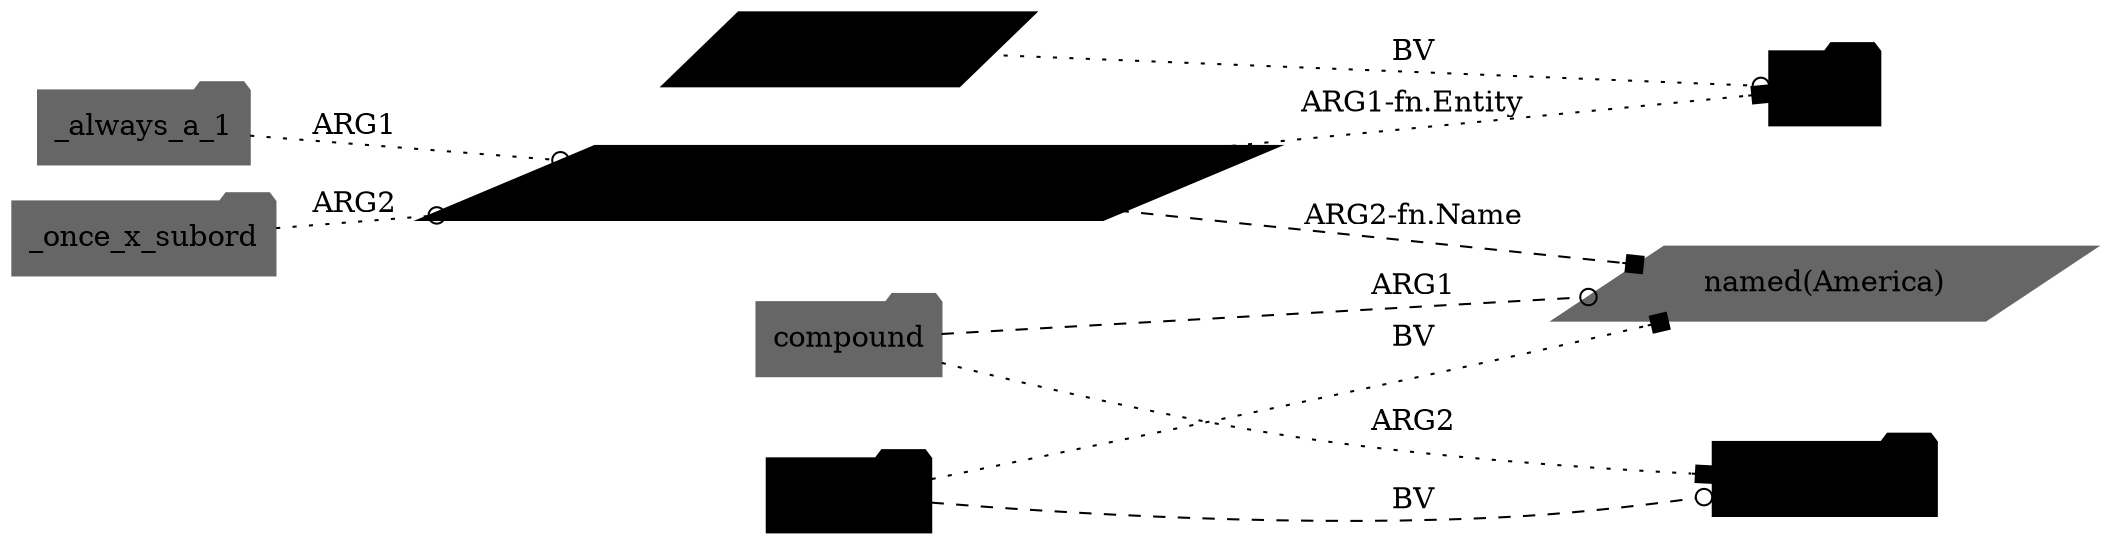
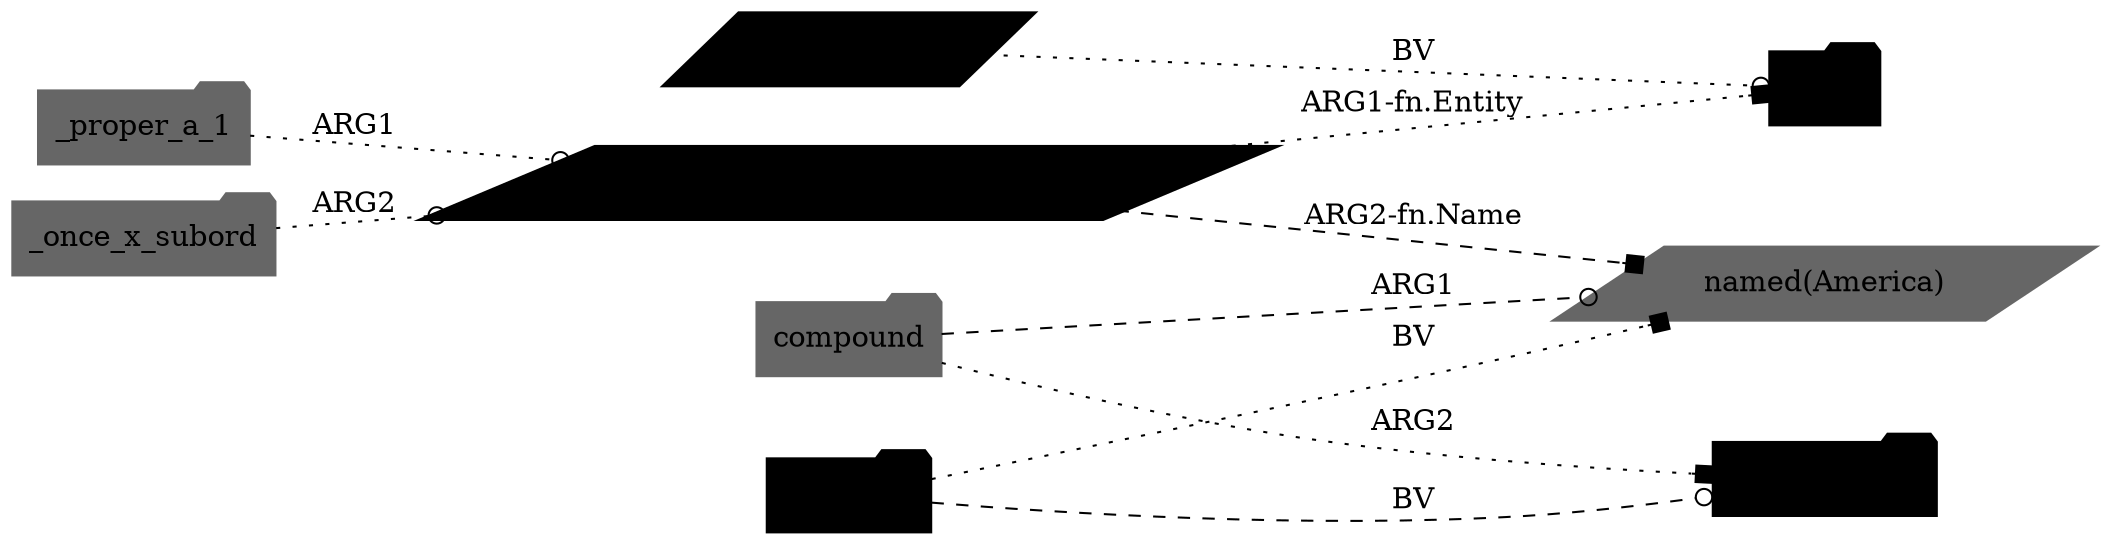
(144, 127) -> (144, 127)
